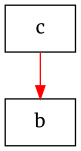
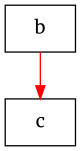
(40, 69) -> (40, 69)
